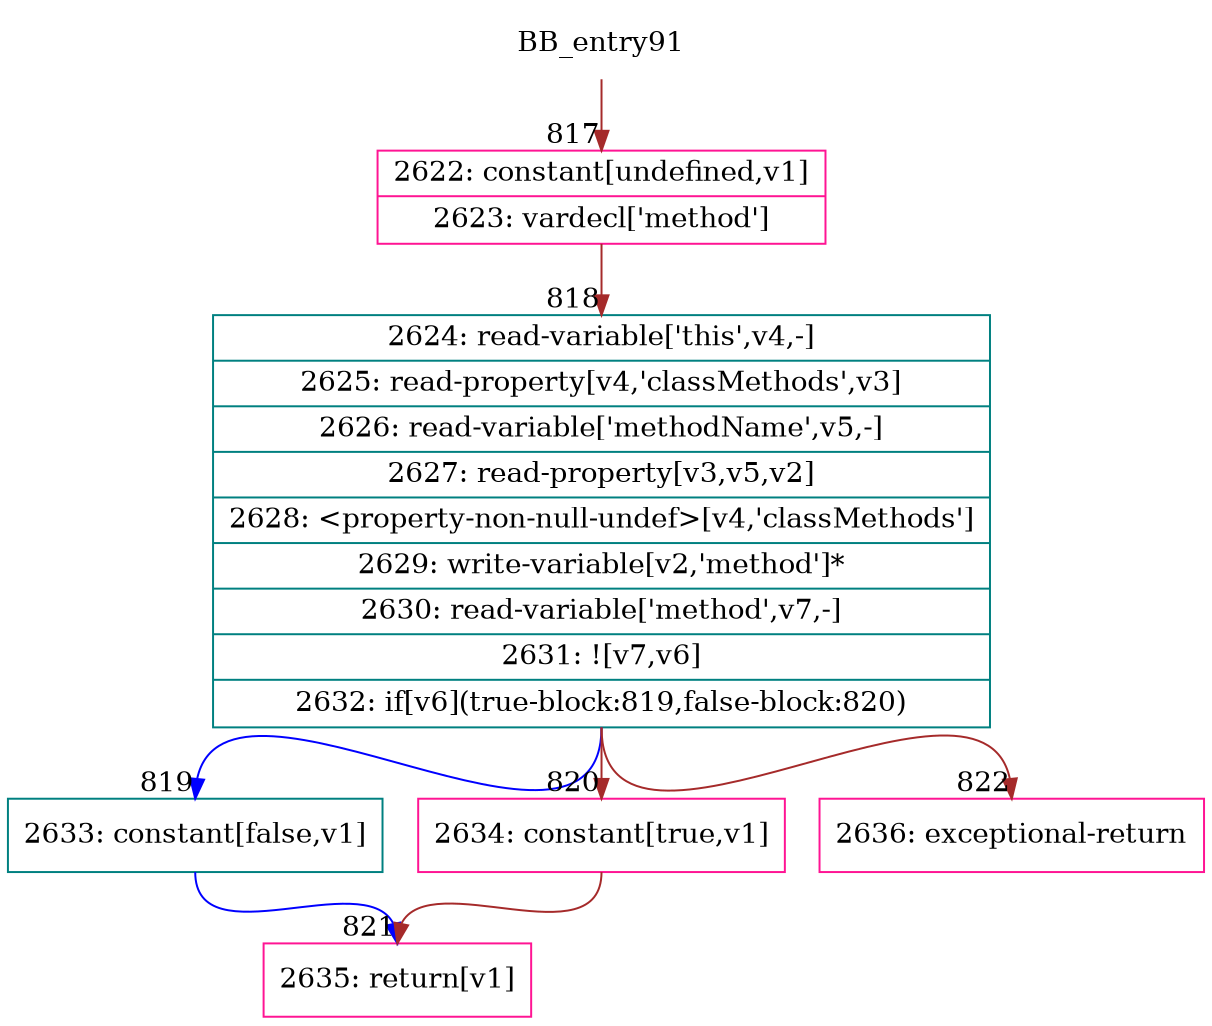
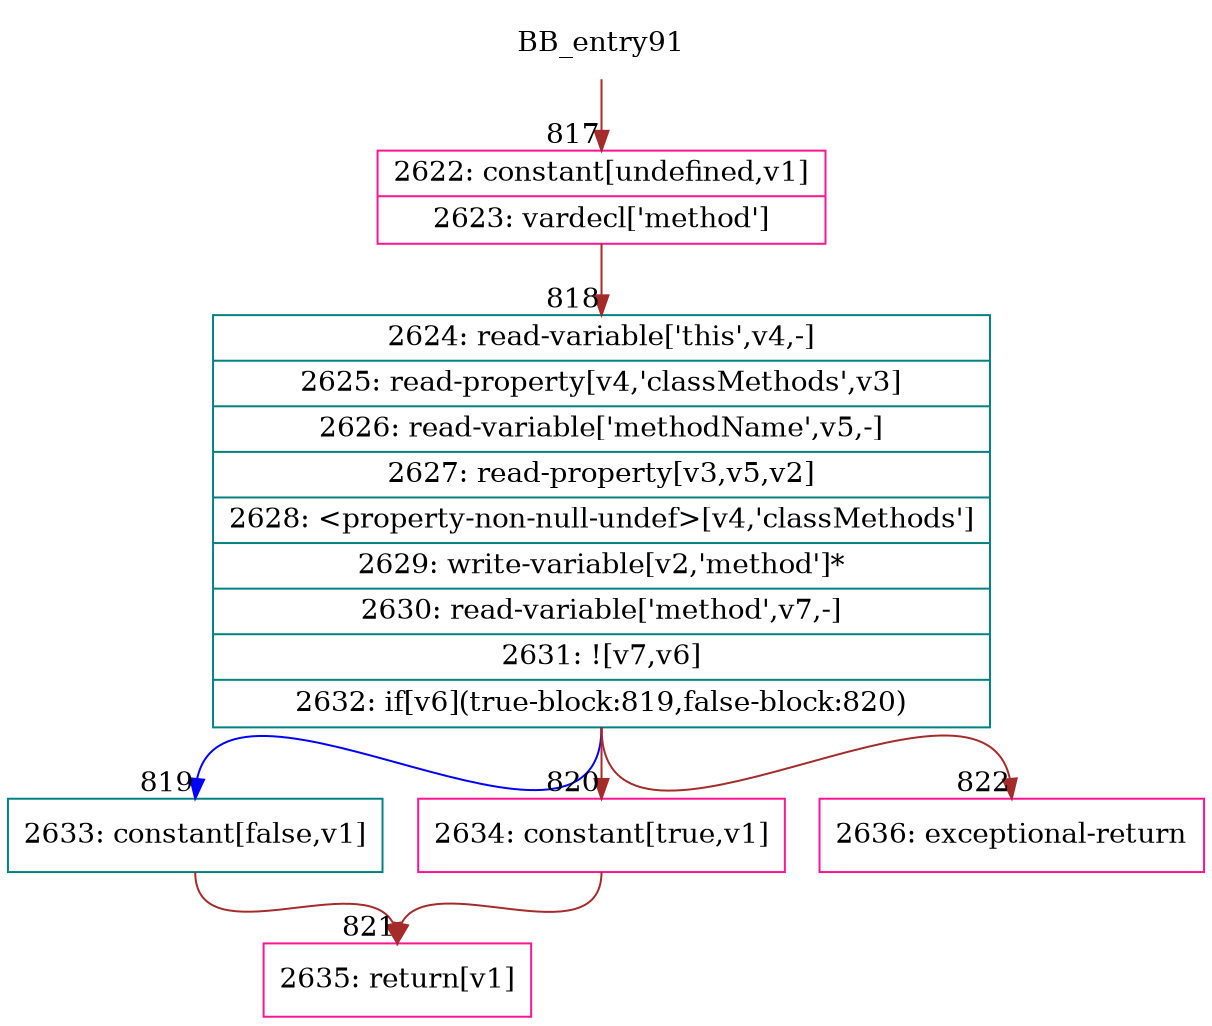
(286, 909) -> (286, 909)
